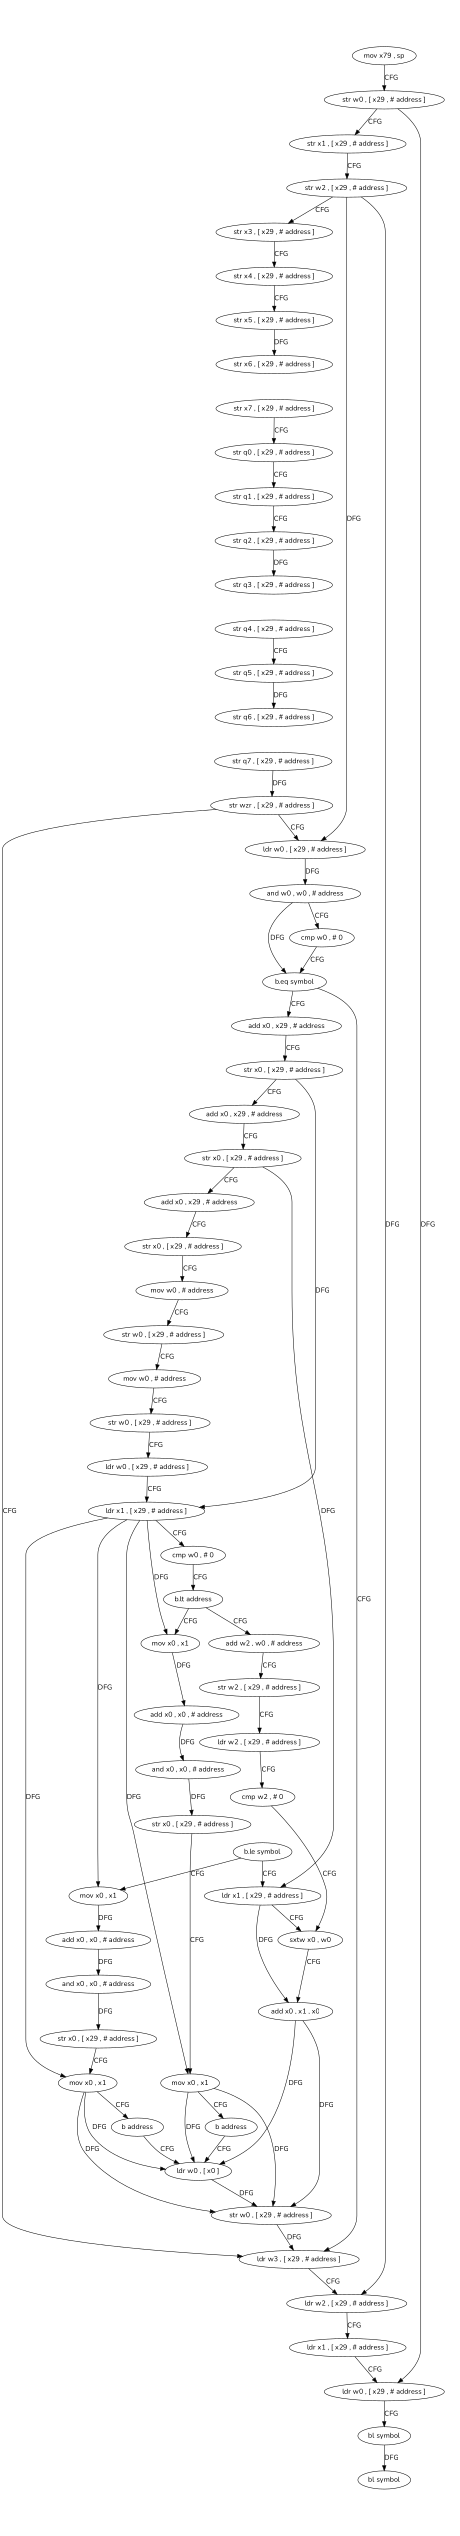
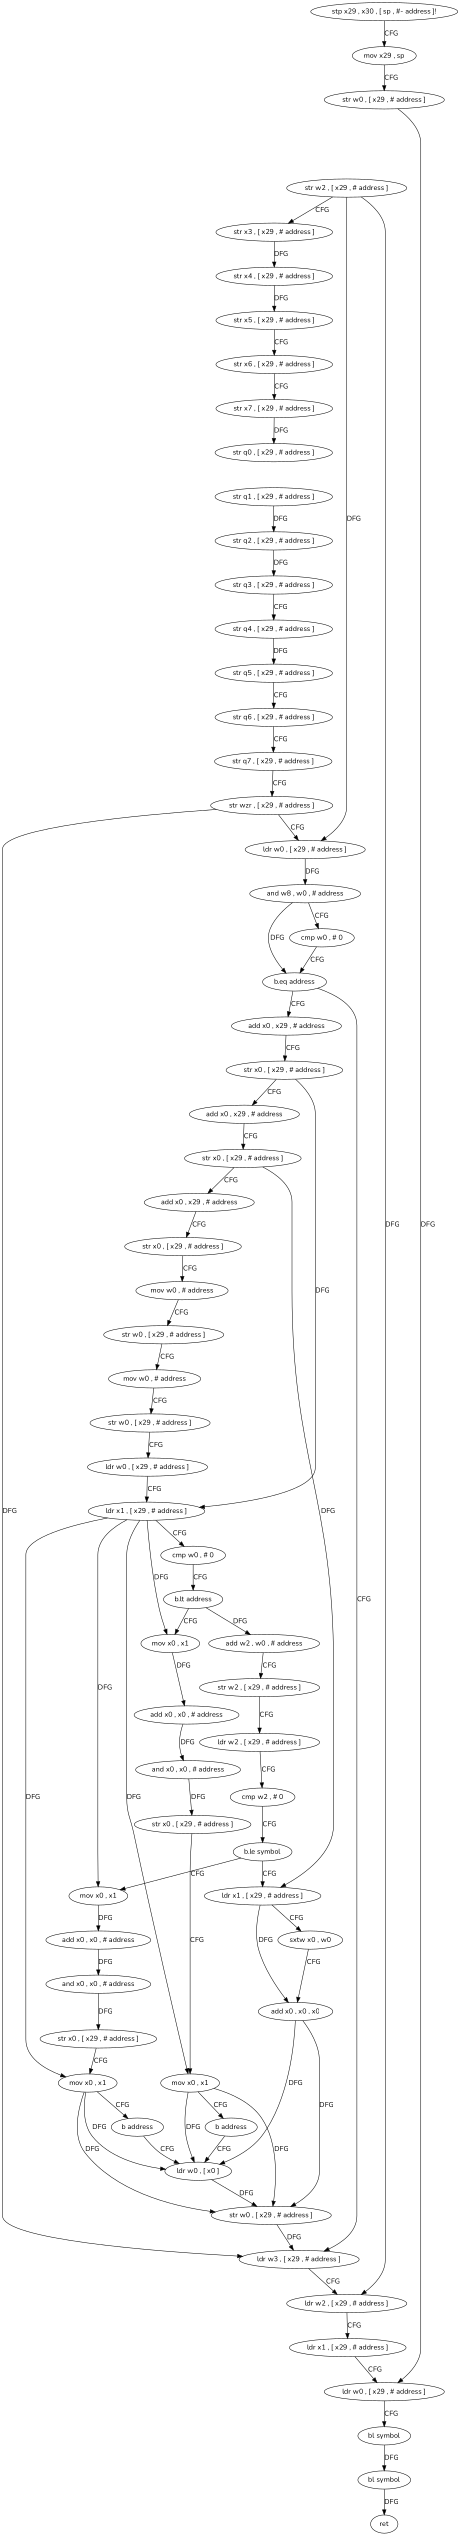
none -> (384, 12)
(384, 56) -> (384, 56)
(348, 144) -> none
(281, 254) -> (281, 254)
(281, 298) -> (281, 298)
(281, 342) -> (281, 342)
none -> (274, 384)
(281, 431) -> (281, 431)
(274, 472) -> none
(281, 519) -> (281, 519)
none -> (274, 605)
(281, 651) -> (281, 651)
(281, 695) -> (281, 695)
none -> (274, 737)
(280, 783) -> (280, 783)
(305, 894) -> (305, 894)
(295, 982) -> (295, 982)
(10, 1511) -> (10, 1511)
(240, 1621) -> (240, 1621)
(312, 1858) -> (263, 1822)
(296, 2012) -> (296, 2012)
none -> (384, 2524)
